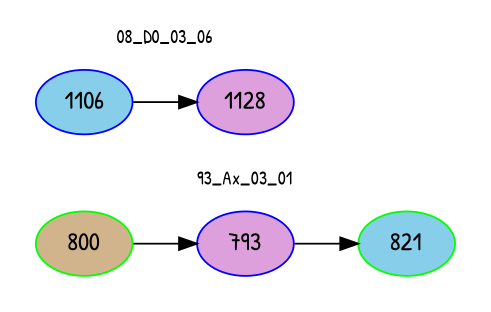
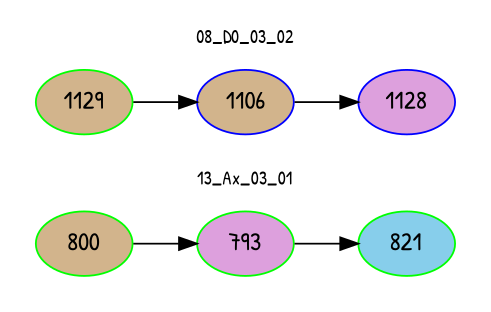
(165, 39) -> (245, 39)
(84, 102) -> (245, 102)
none -> (84, 102)
(245, 180) -> (245, 180)
(245, 244) -> (245, 244)
